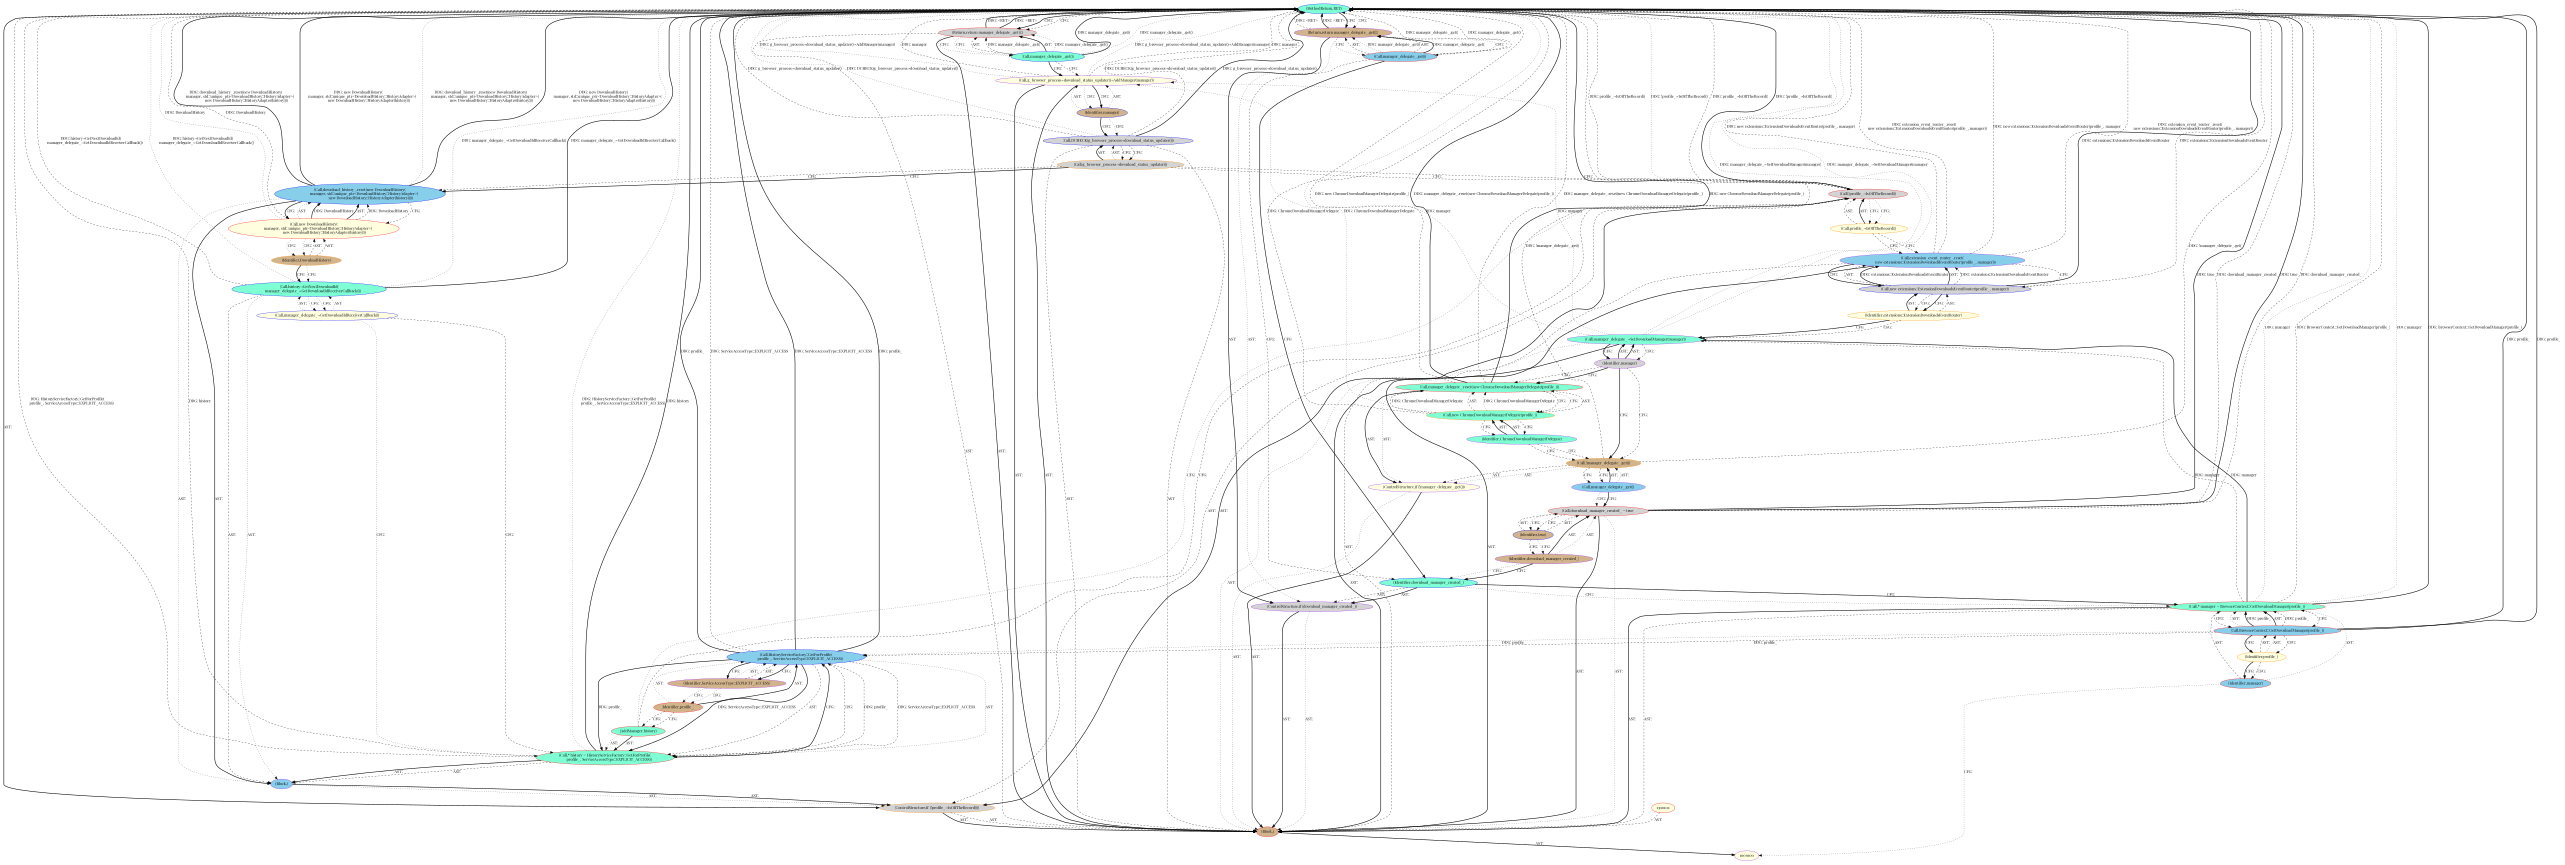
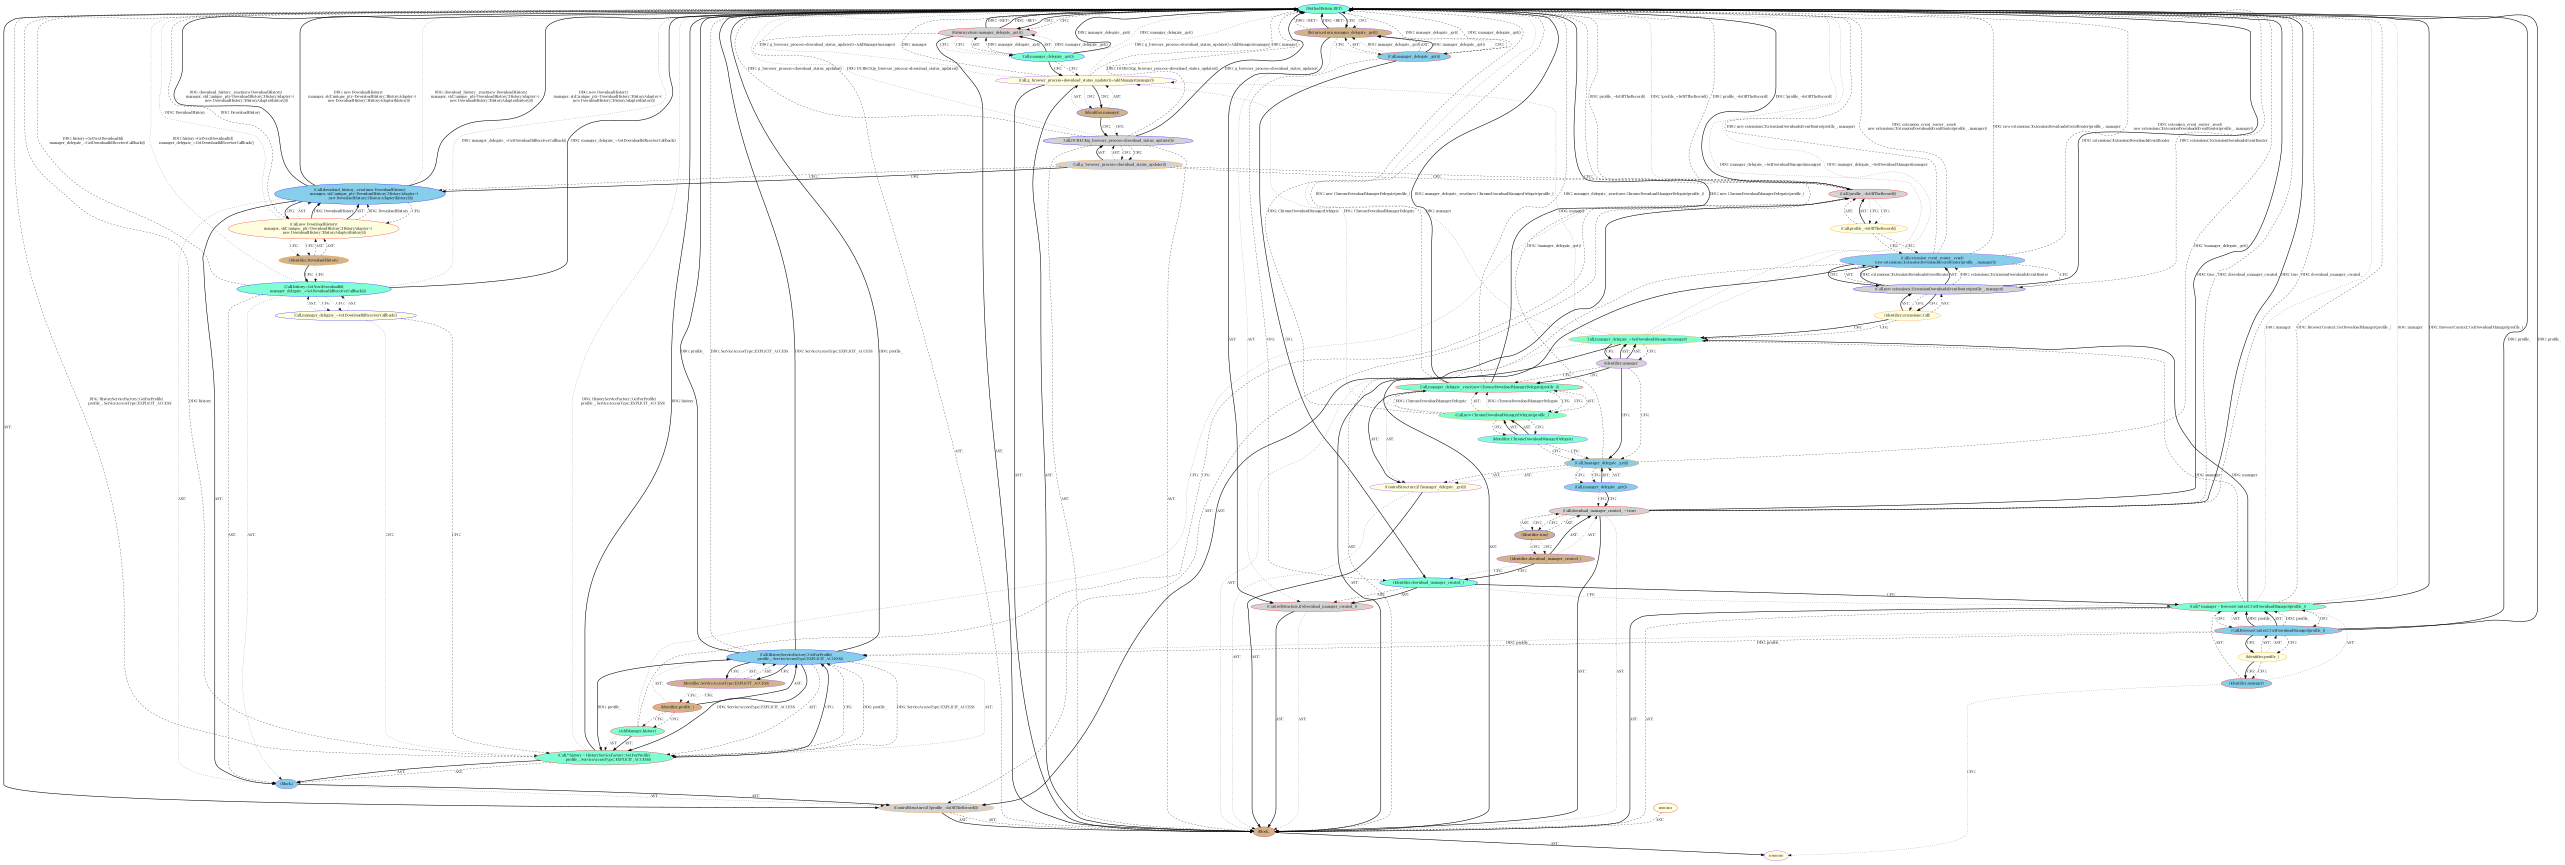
(1913, 316) -> (1907, 316)
(1635, 339) -> (1637, 339)
(1604, 463) -> (1602, 463)
(1312, 607) -> (1312, 607)
(1663, 808) -> (1665, 808)
